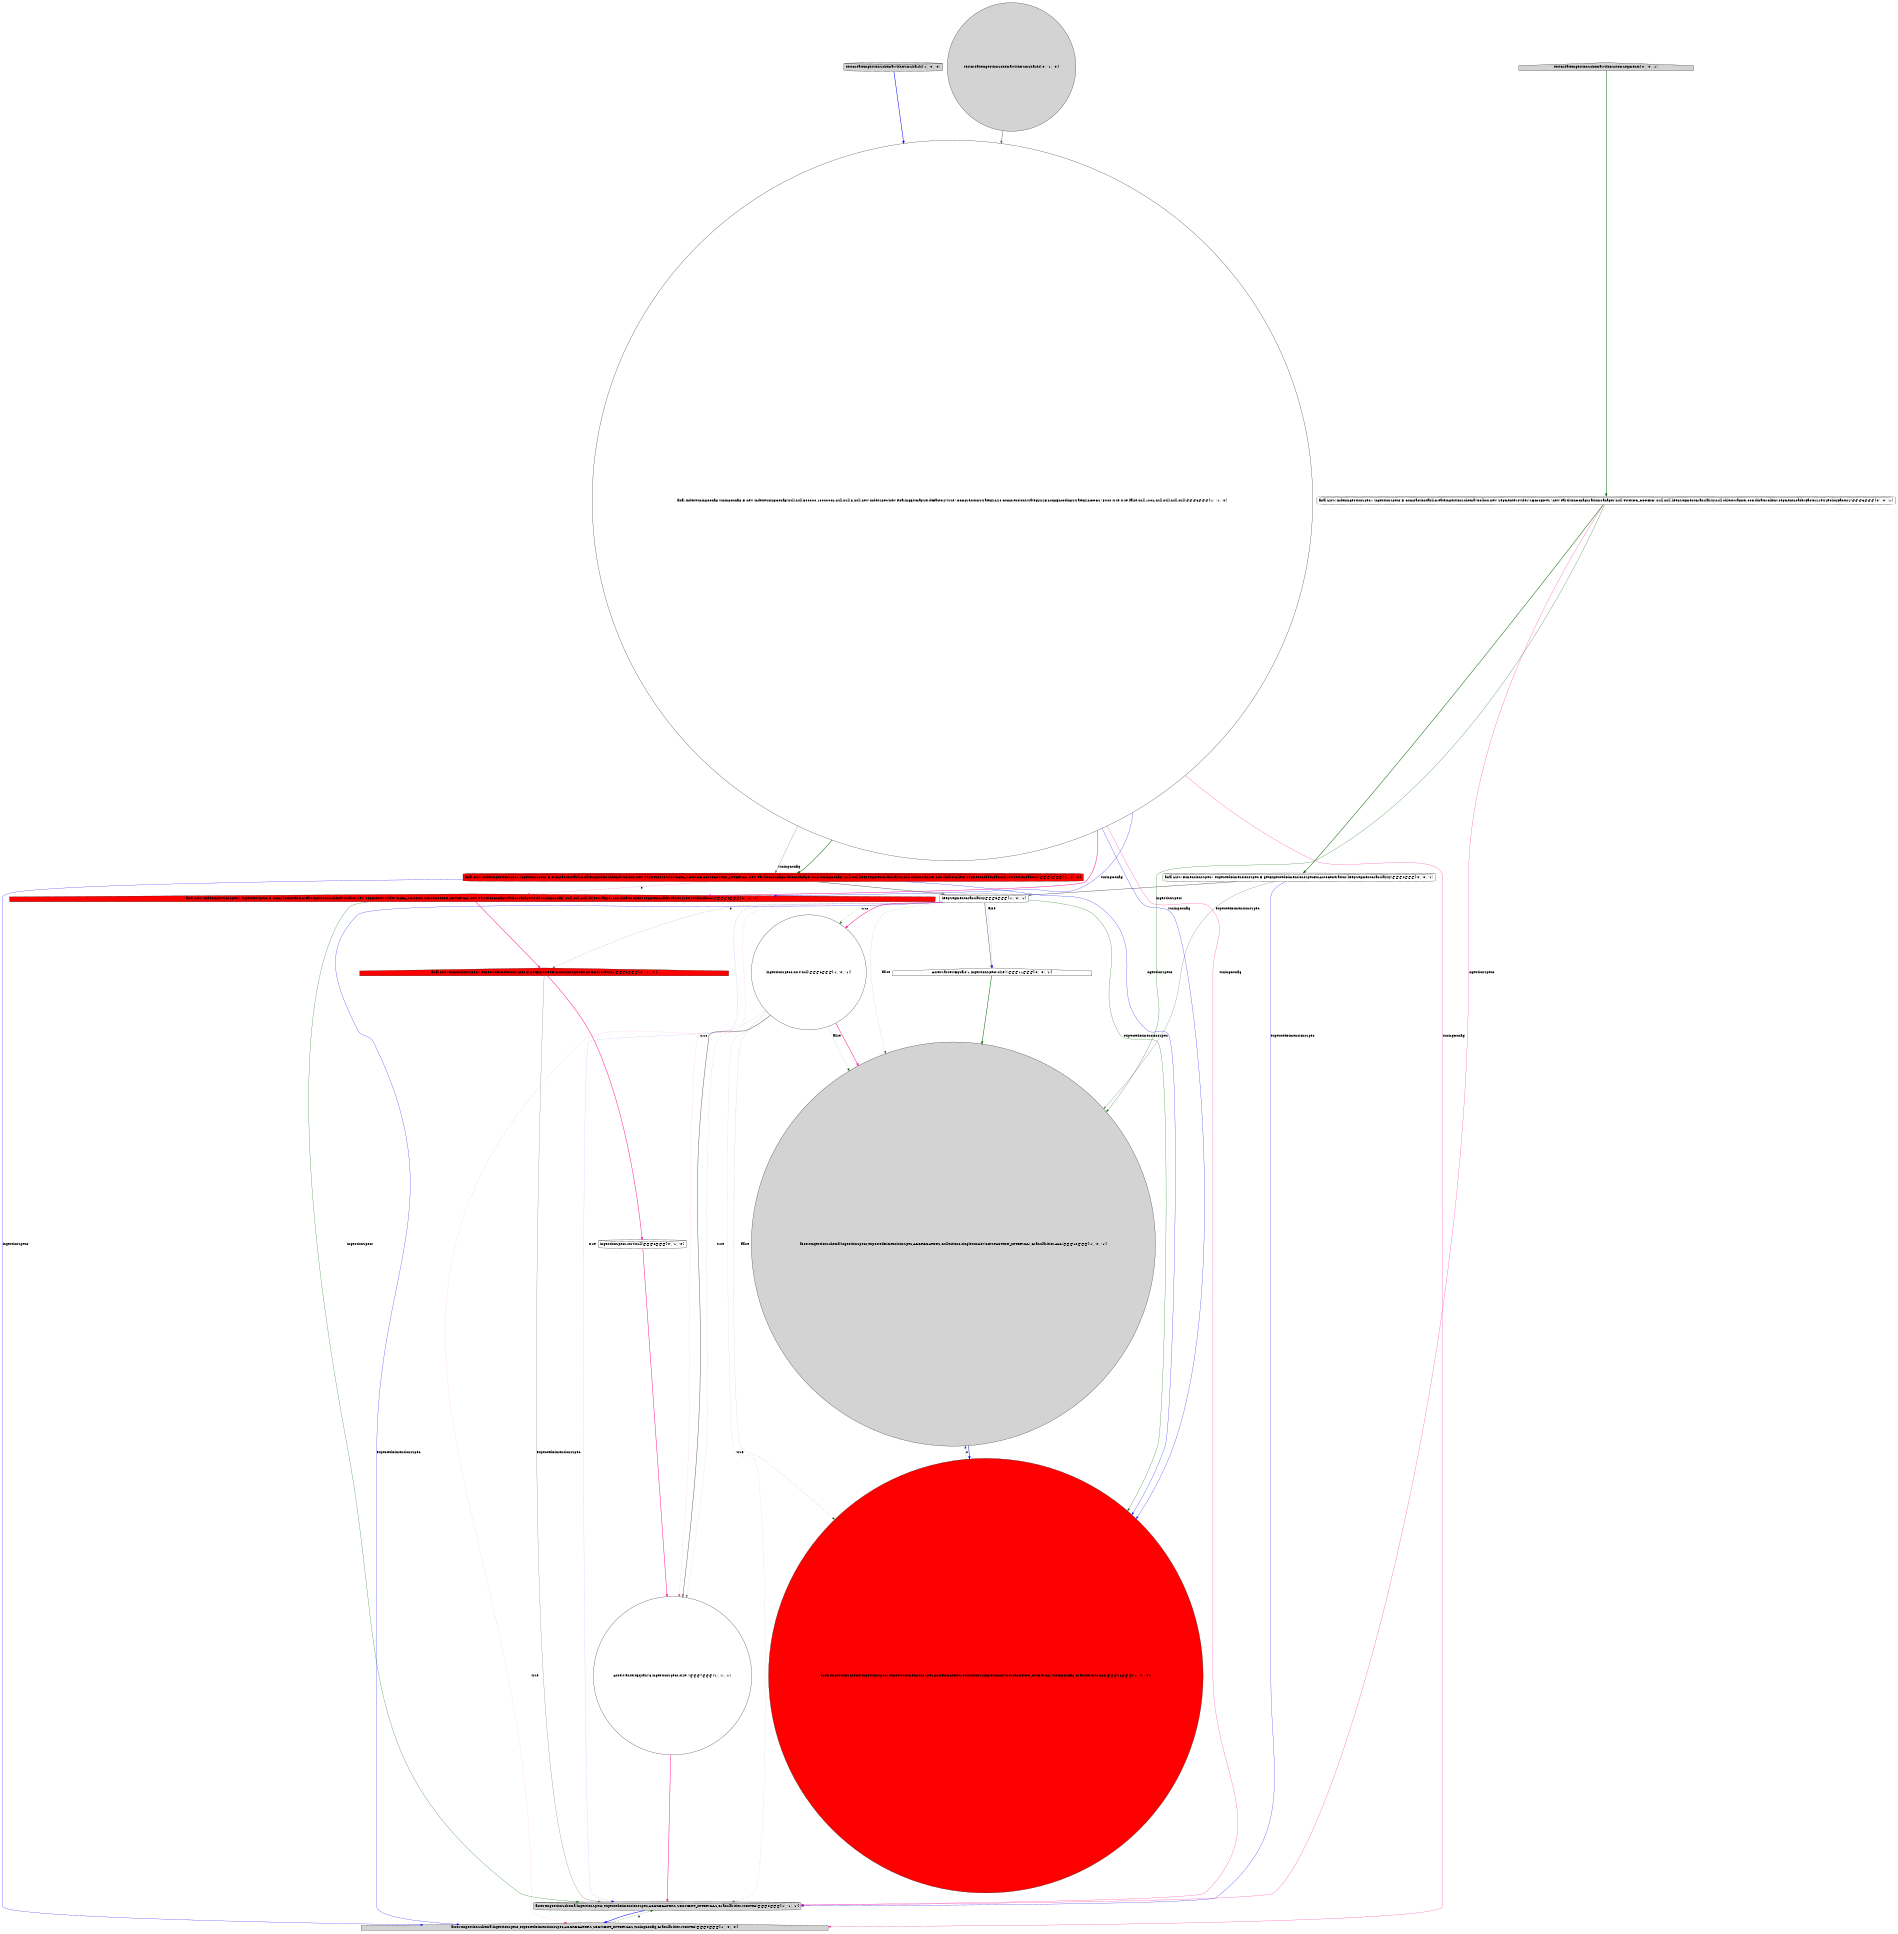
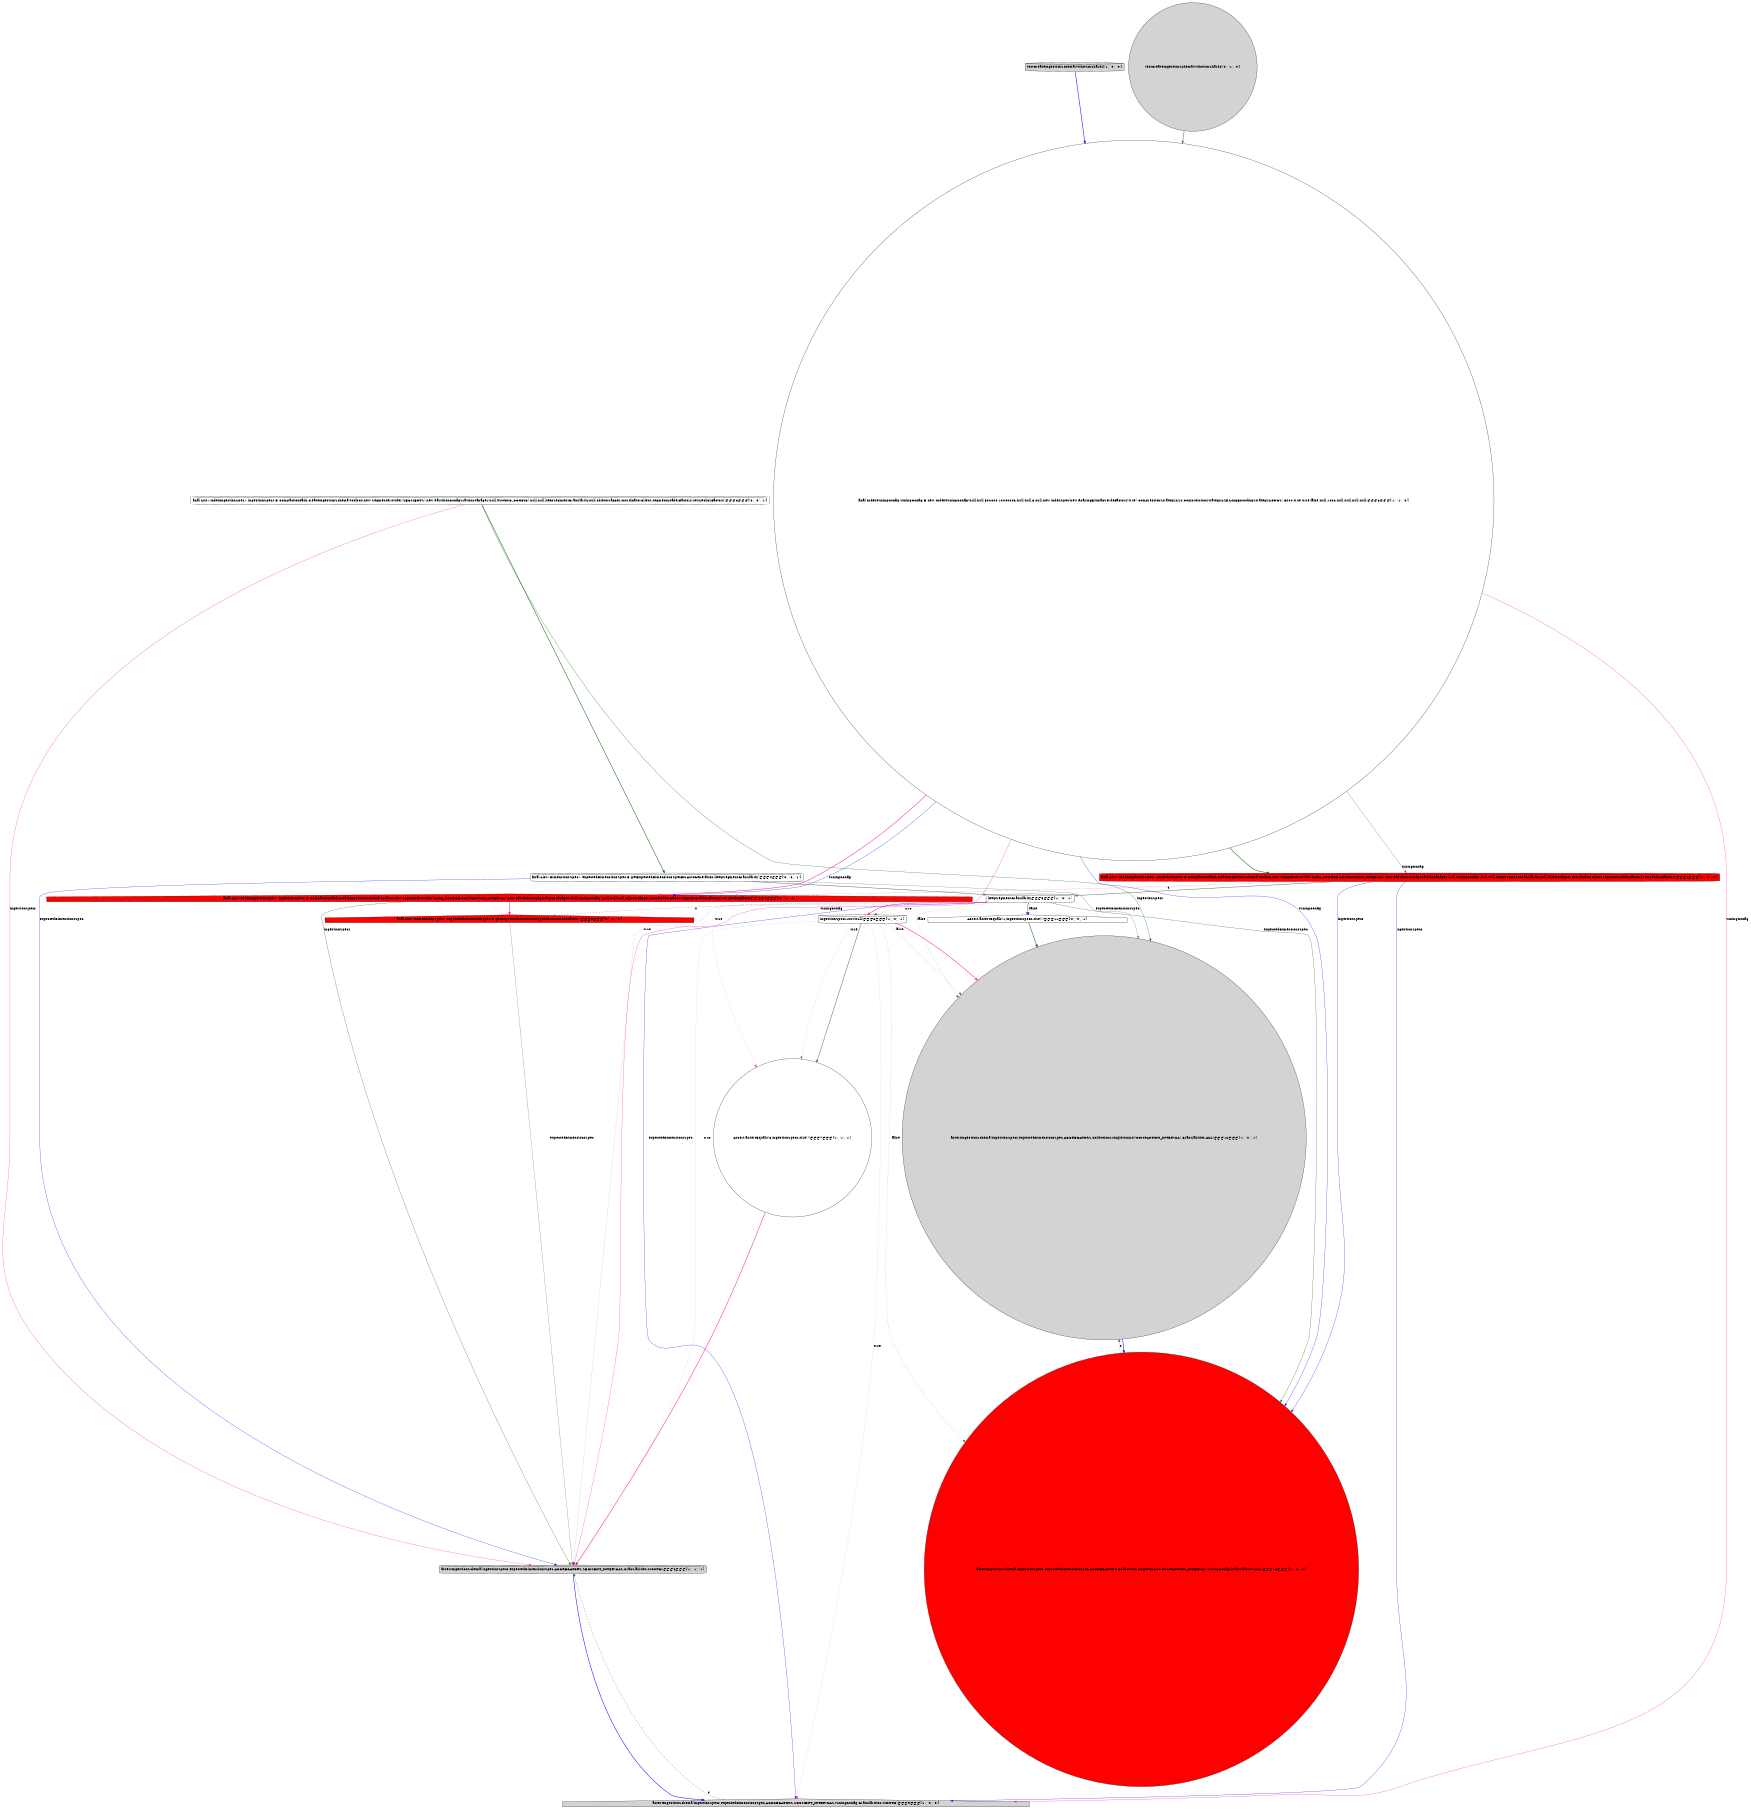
(1606, 67) -> none
(809, 972) -> (862, 919)
(643, 1244) -> none
